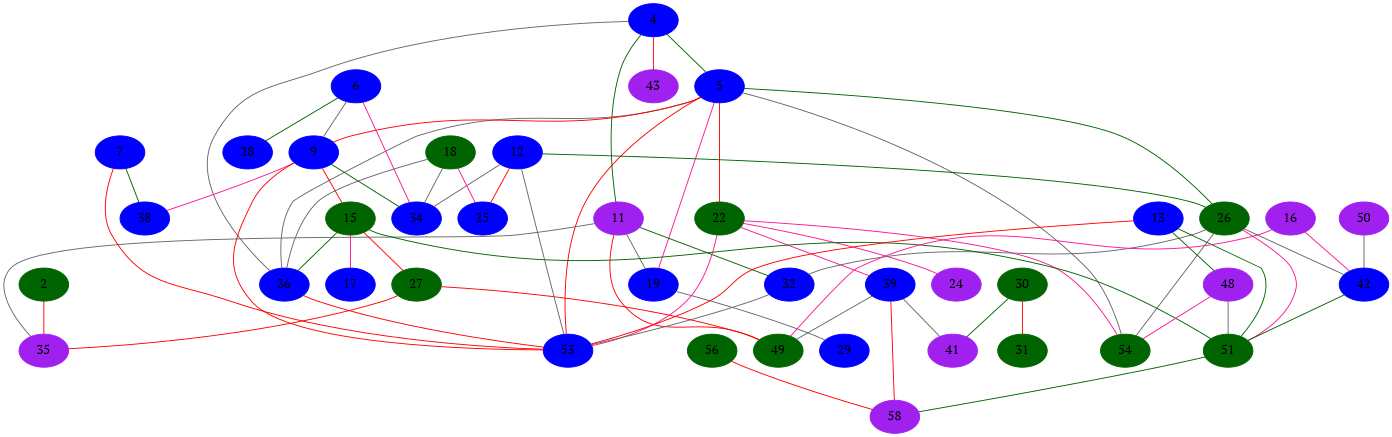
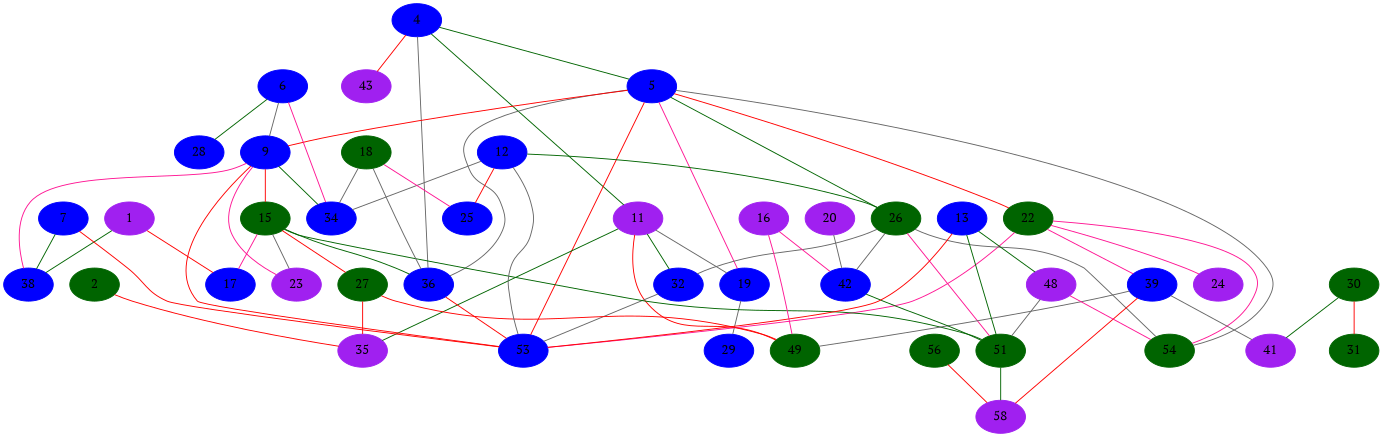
none -> (129, 218)
(1364, 218) -> (830, 218)
(263, 238) -> (500, 285)
none -> (297, 285)
